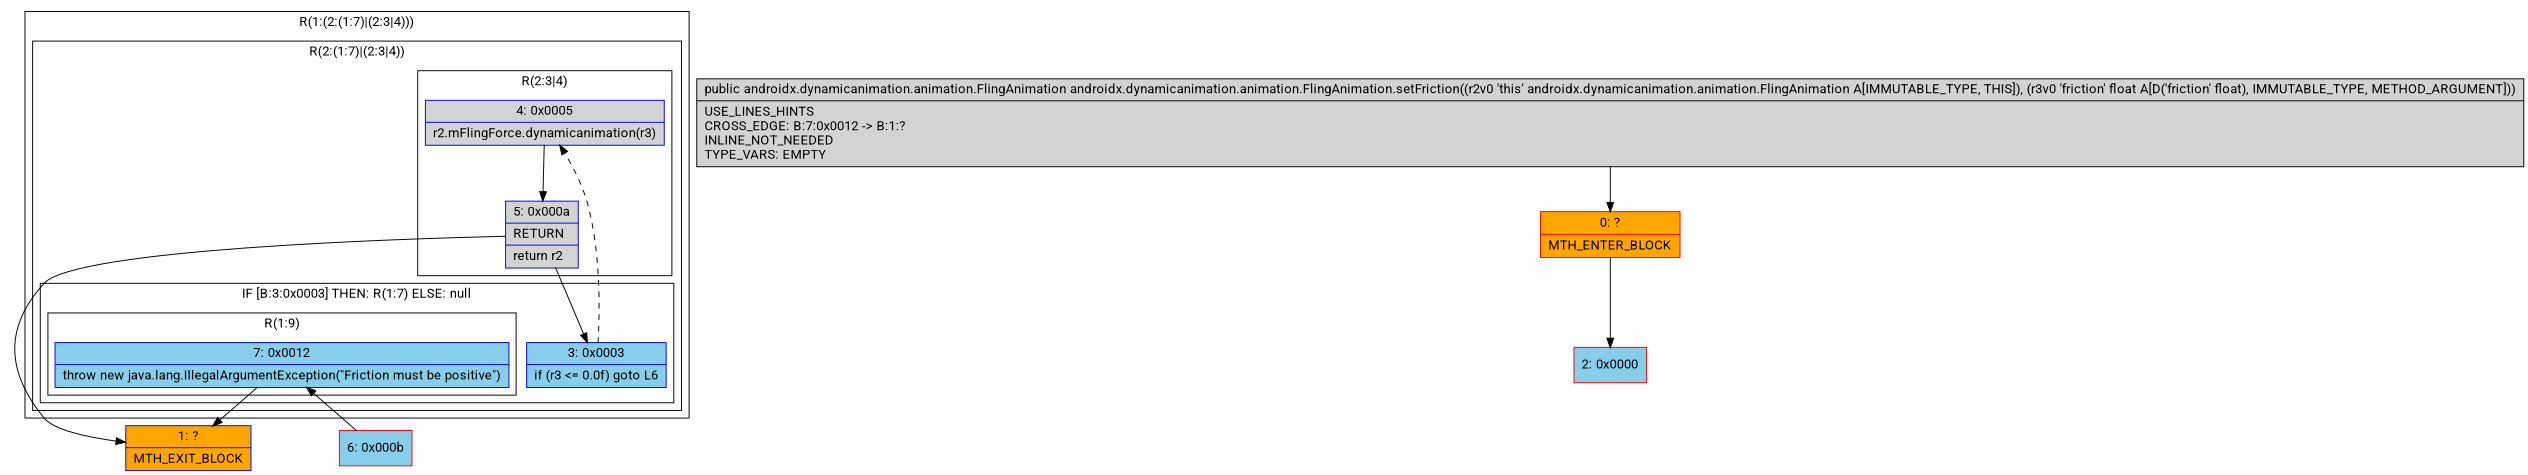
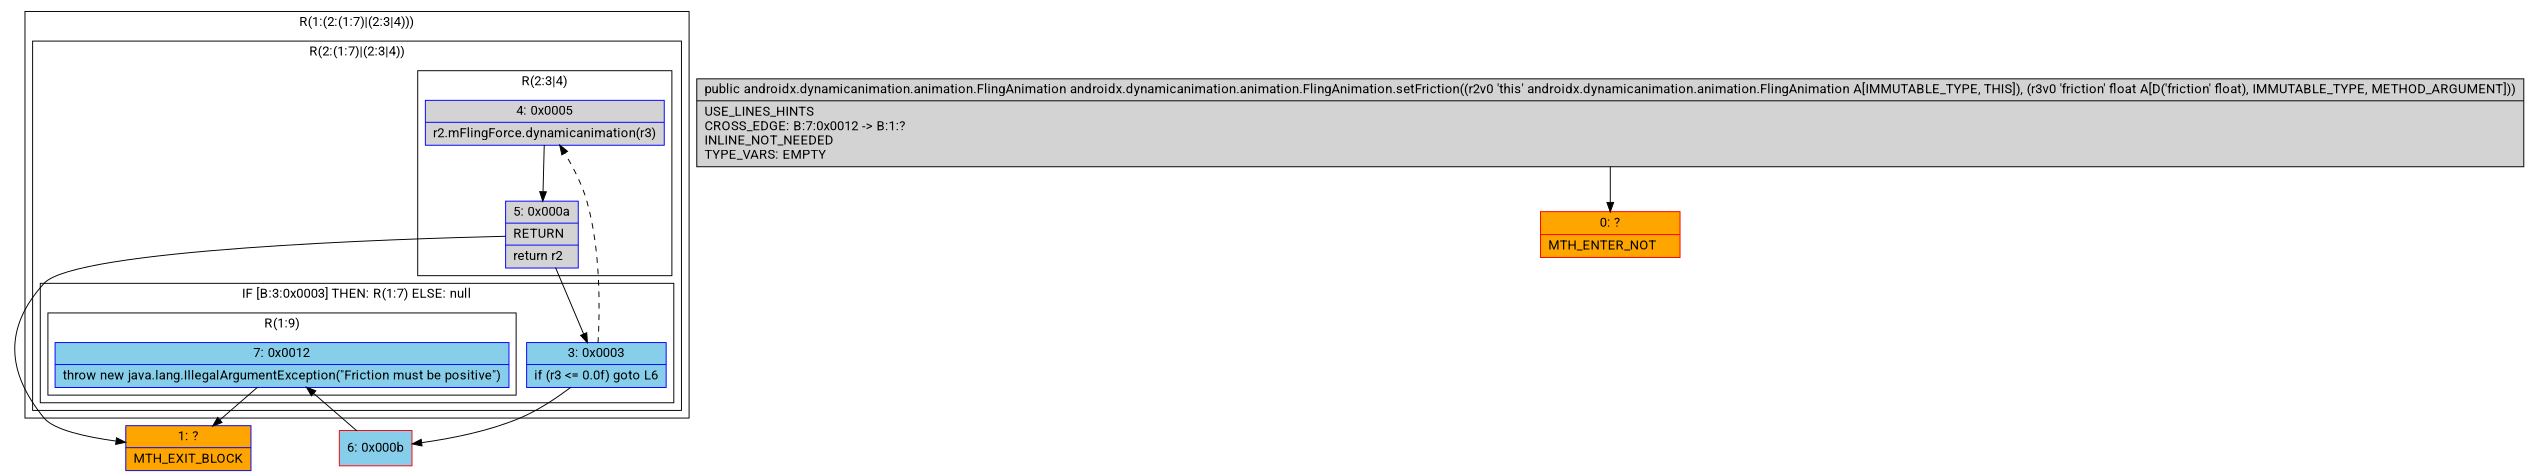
(1610, 246) -> (1603, 246)
(1610, 365) -> none
none -> (500, 425)
